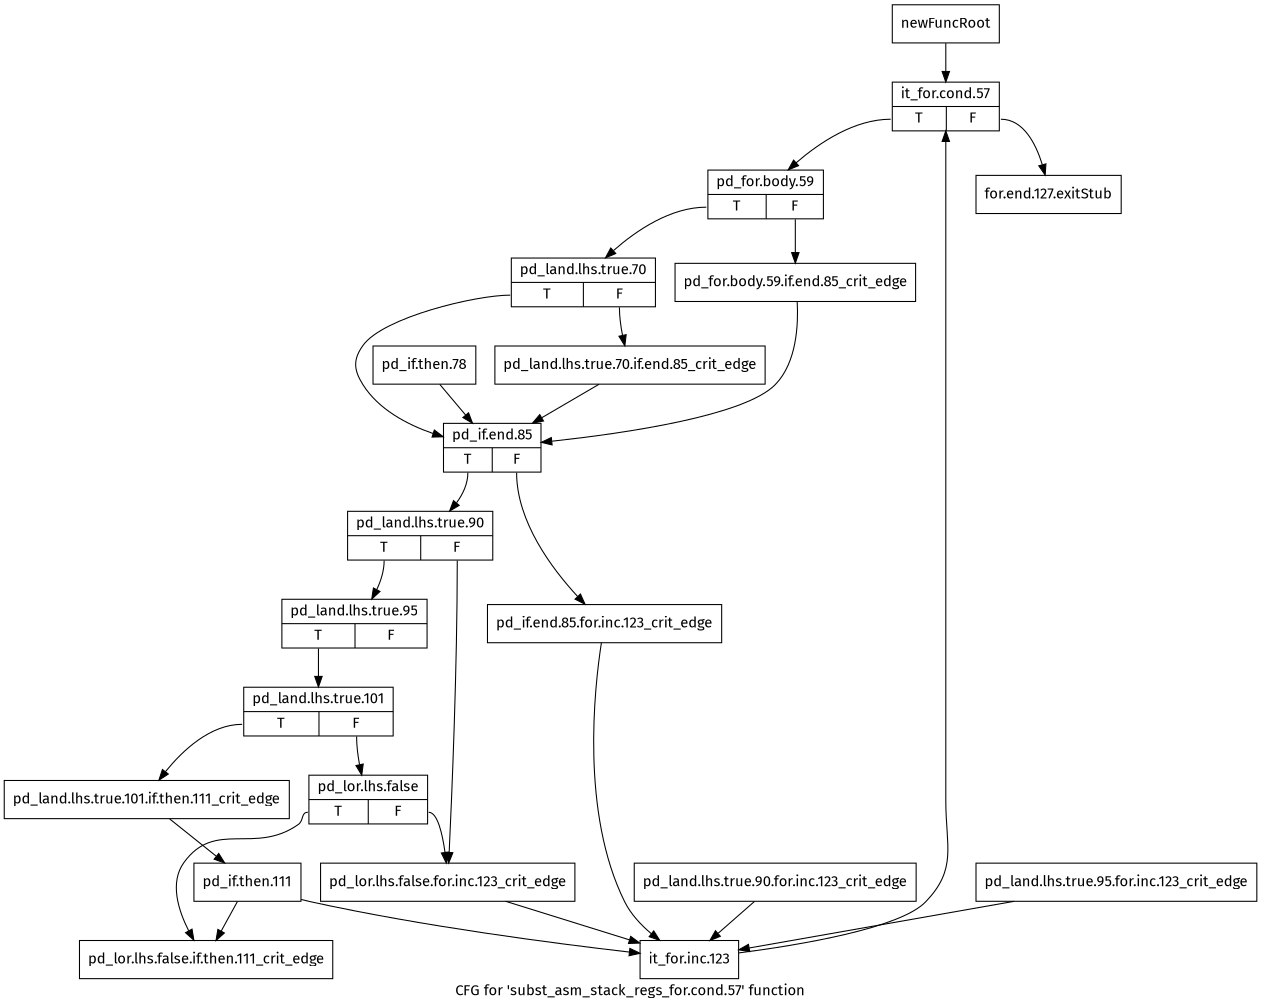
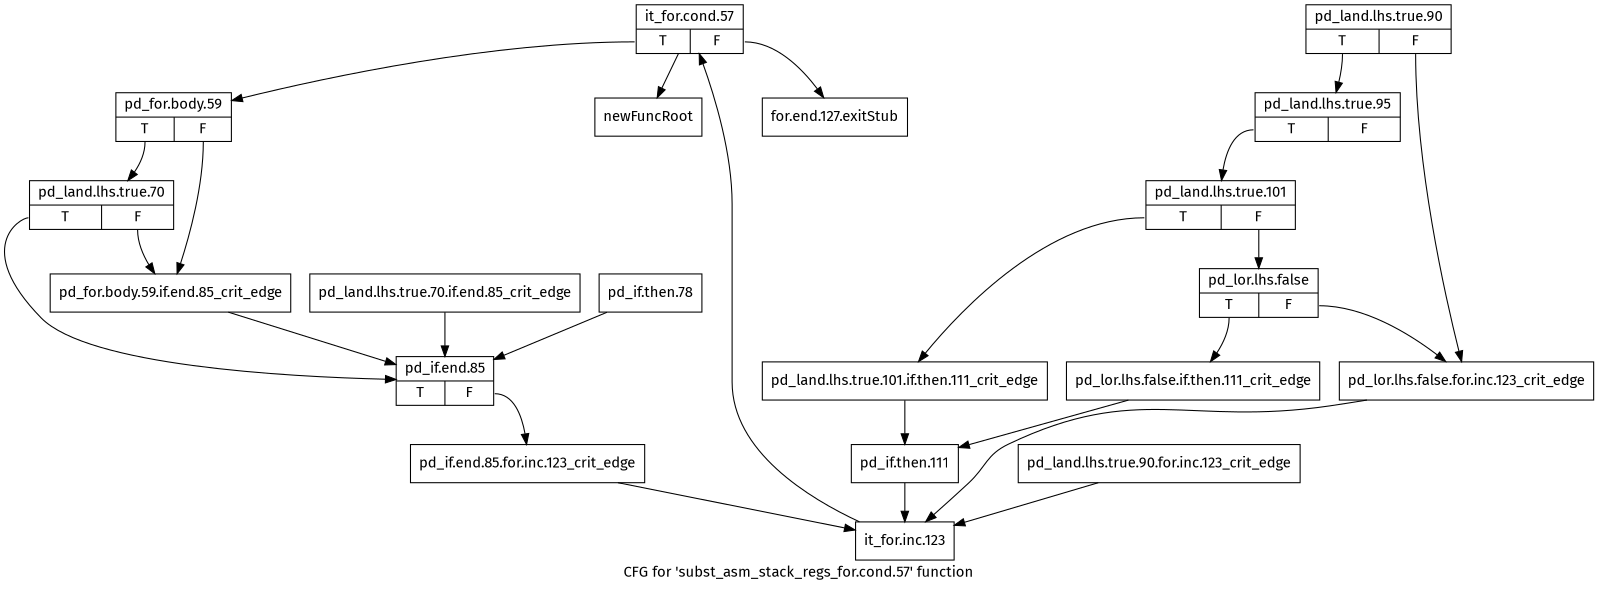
(946, 57) -> (670, 71)
(620, 321) -> (141, 248)
(465, 489) -> none
(1116, 882) -> none
(229, 916) -> (1033, 427)
